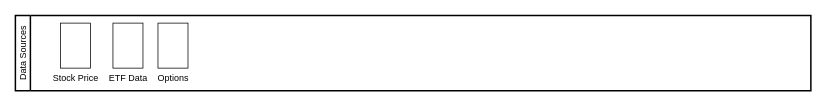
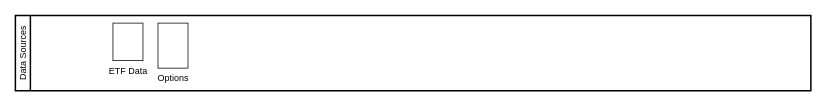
(75, 45) -> none
(128, 45) -> (128, 42)
